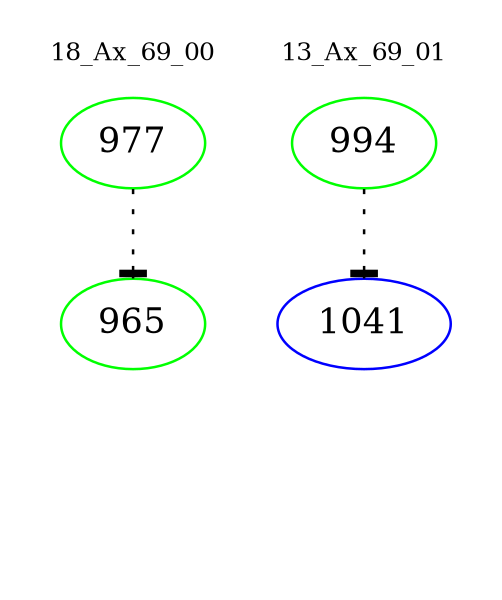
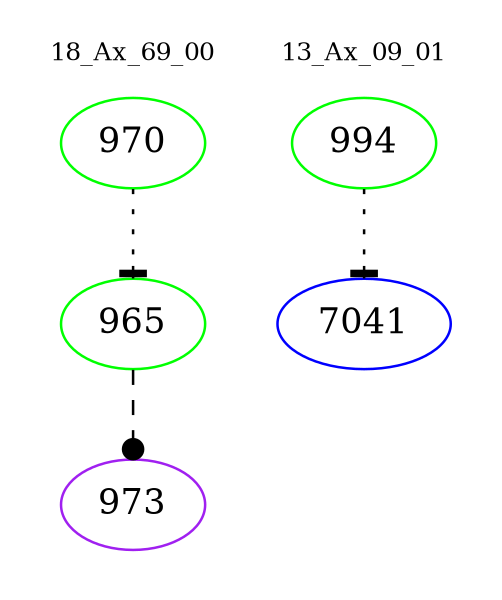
(364, 54) -> (364, 54)
(133, 143) -> (133, 143)
(364, 324) -> (364, 324)
none -> (133, 505)
